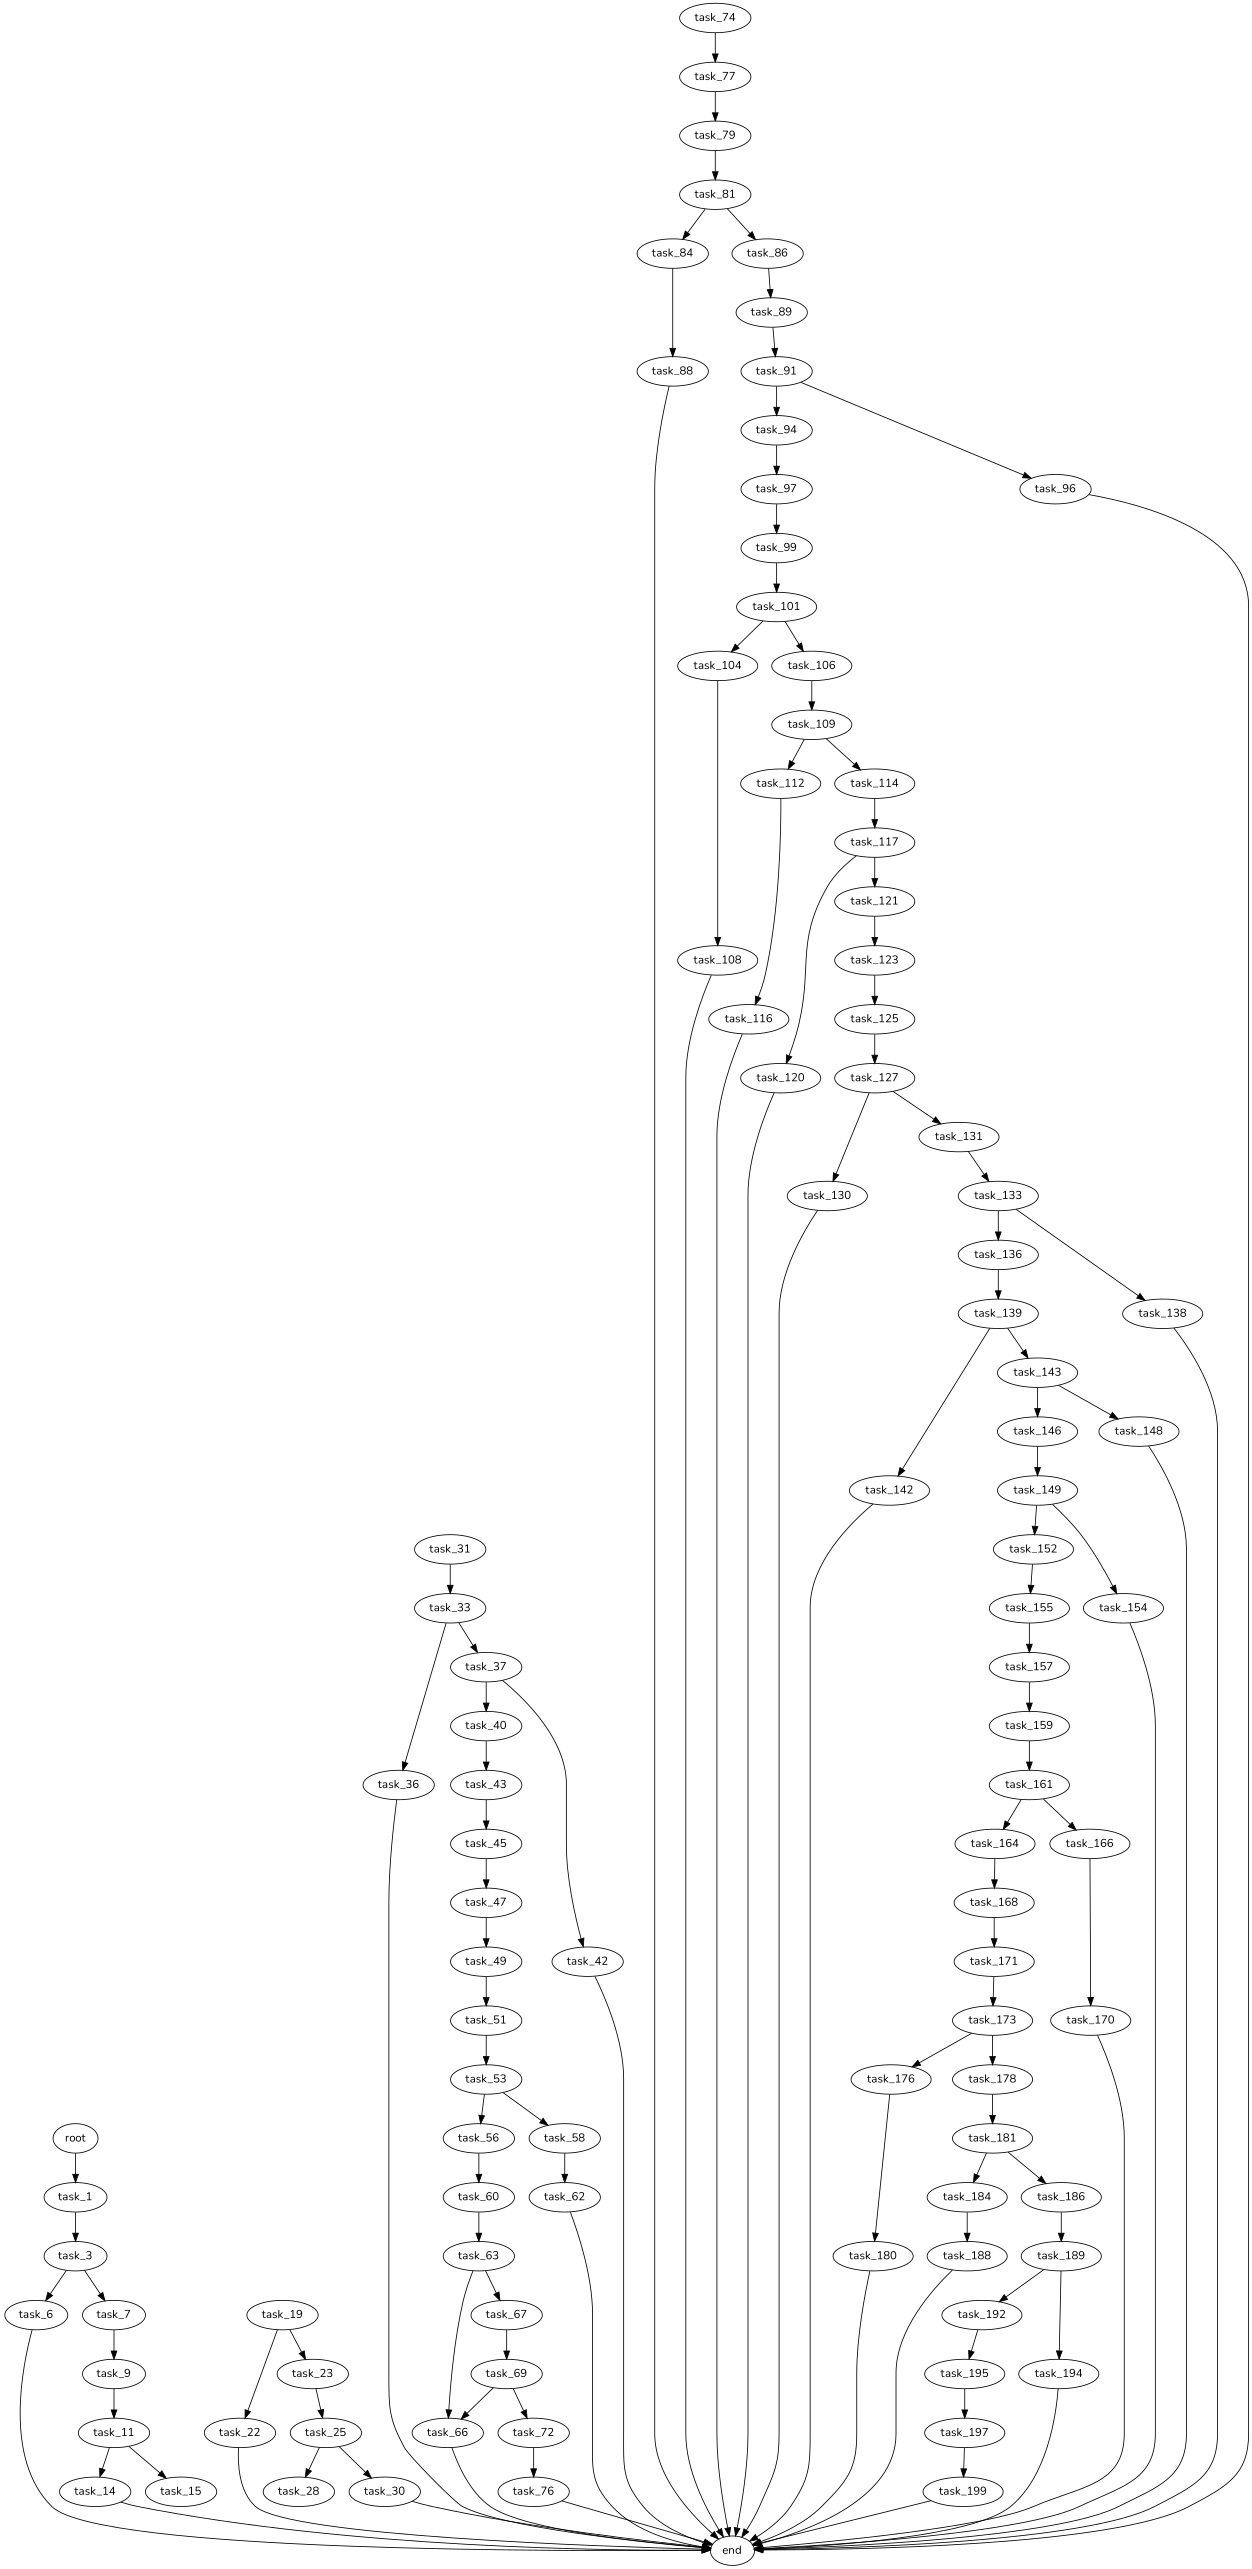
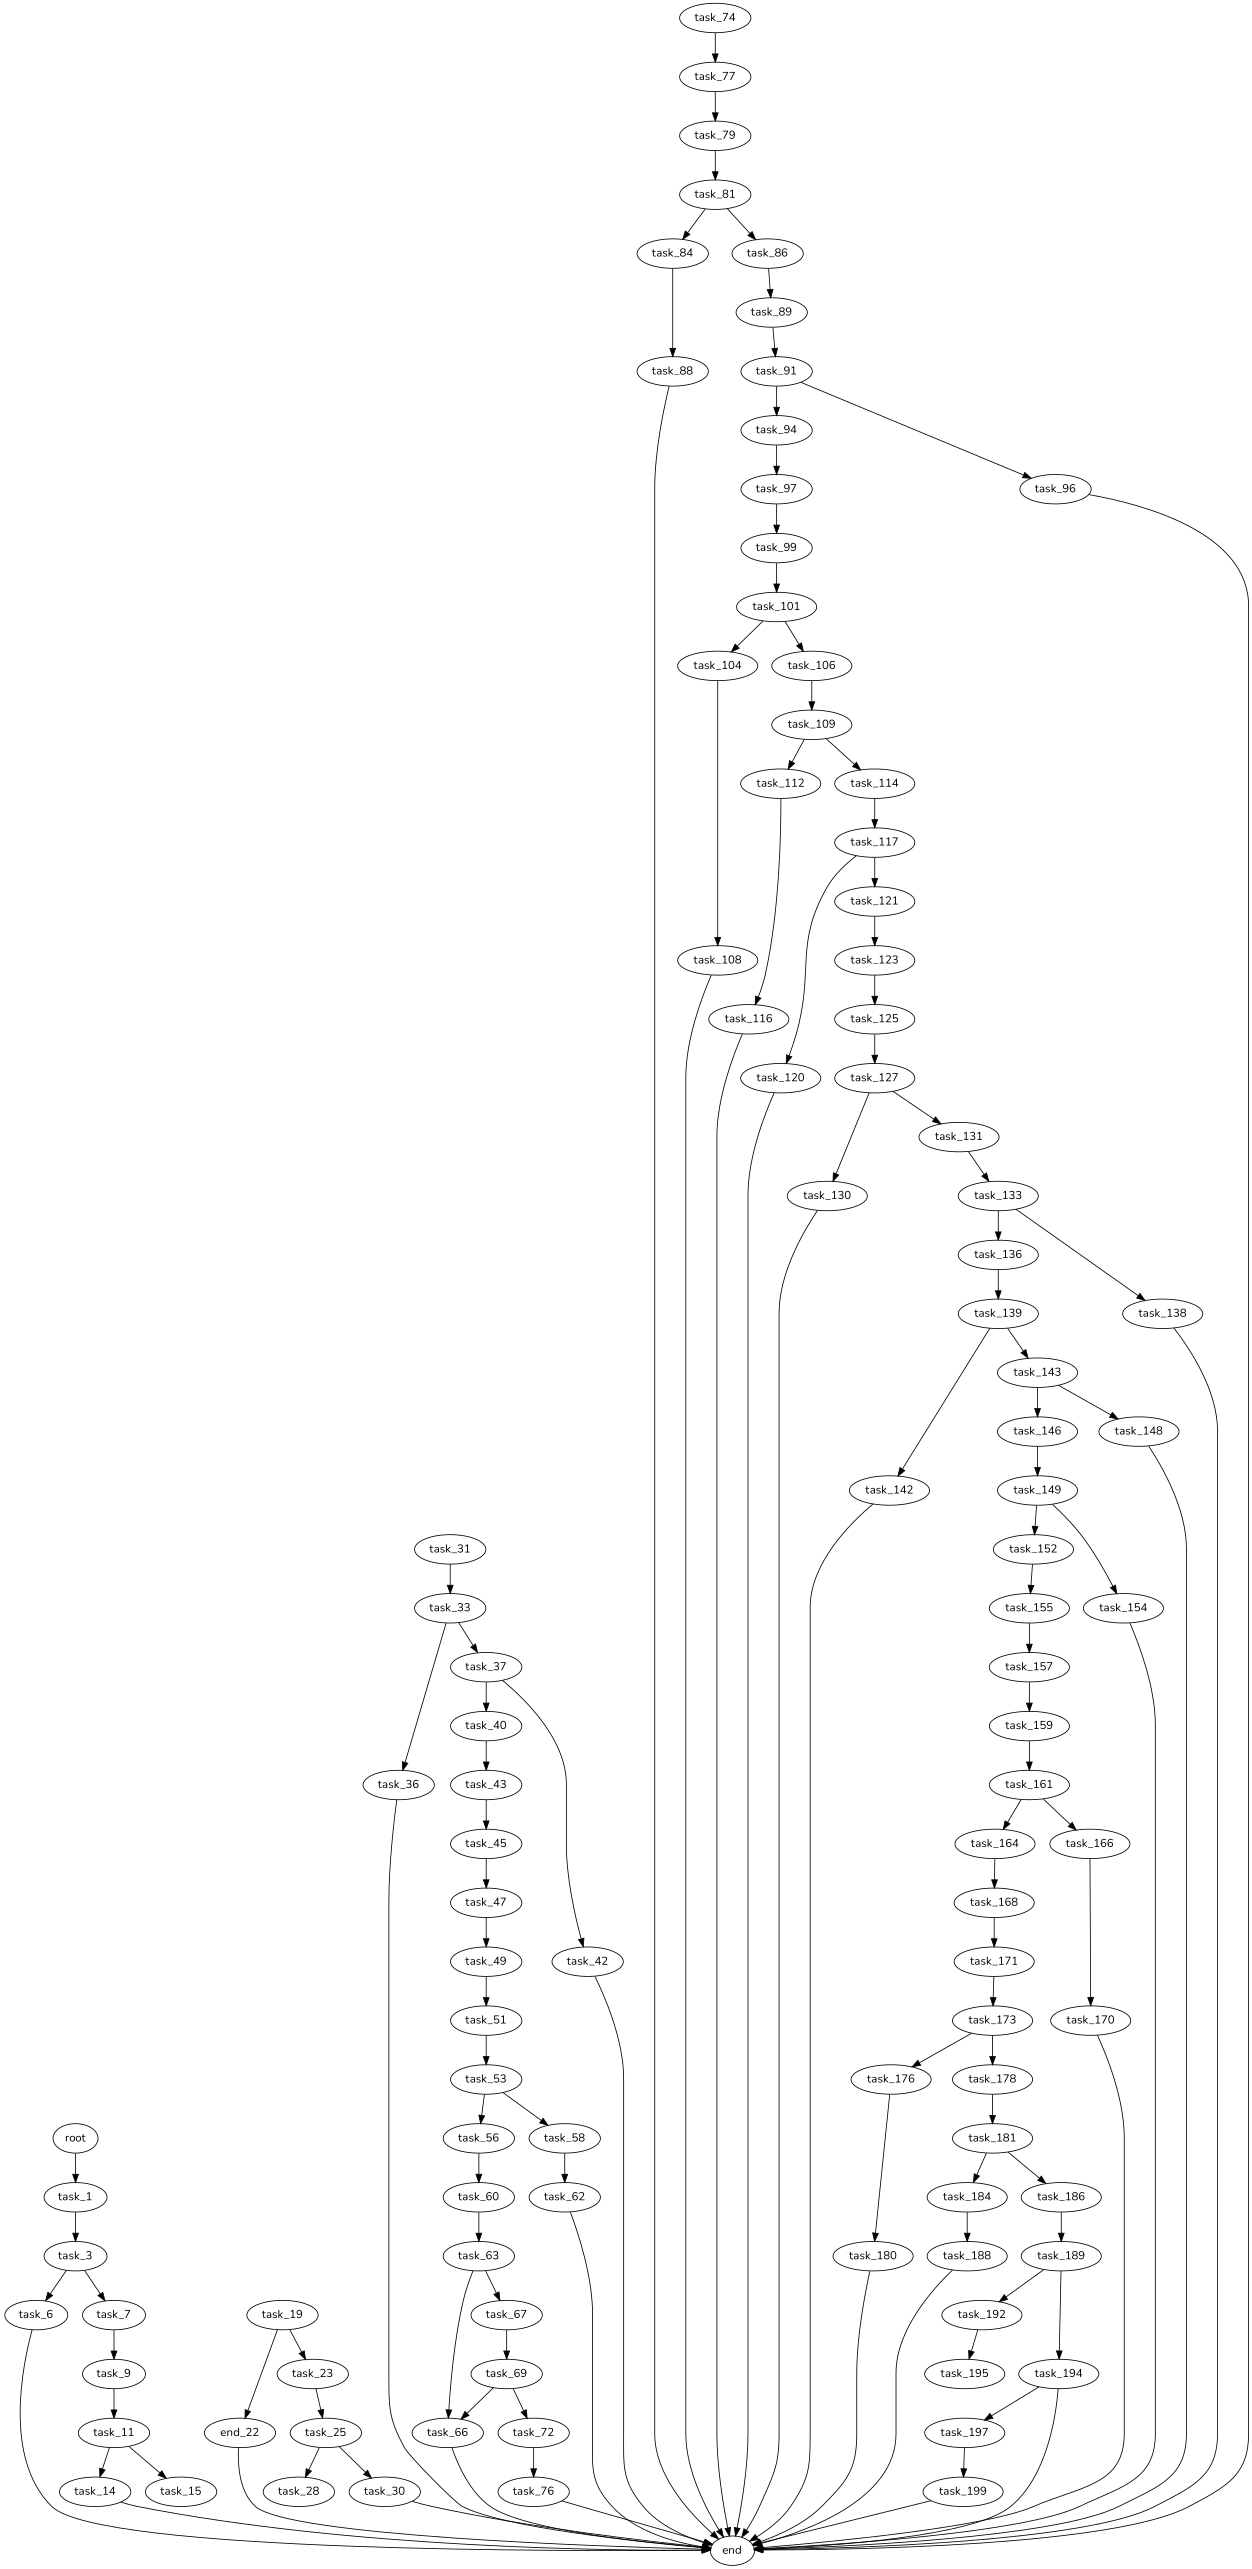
(965, 2399) -> (1015, 2401)
(240, 2433) -> (240, 2433)
